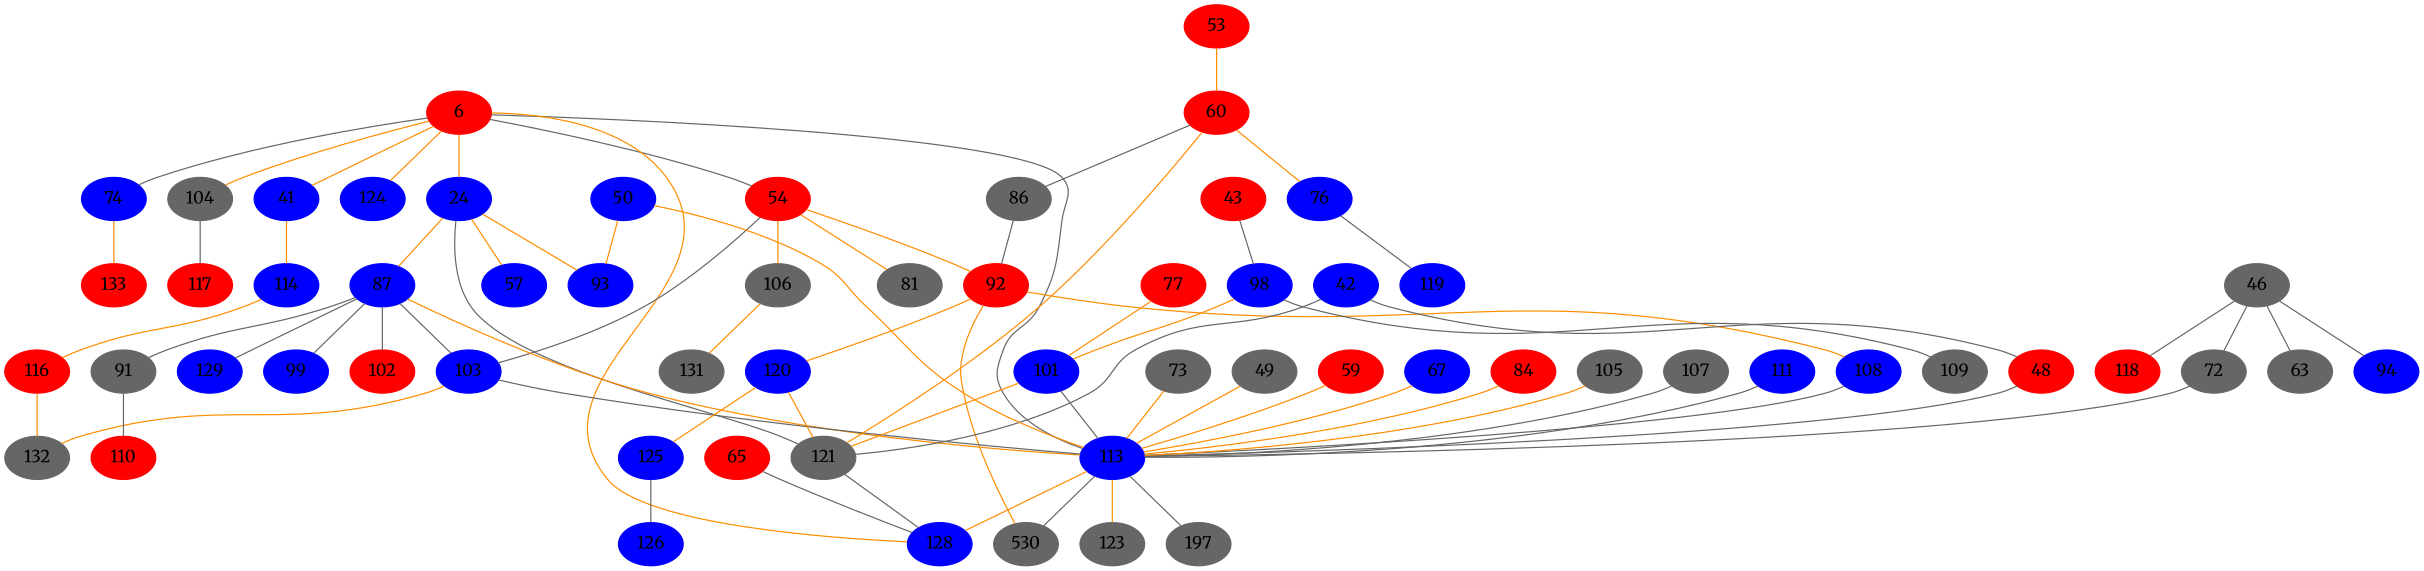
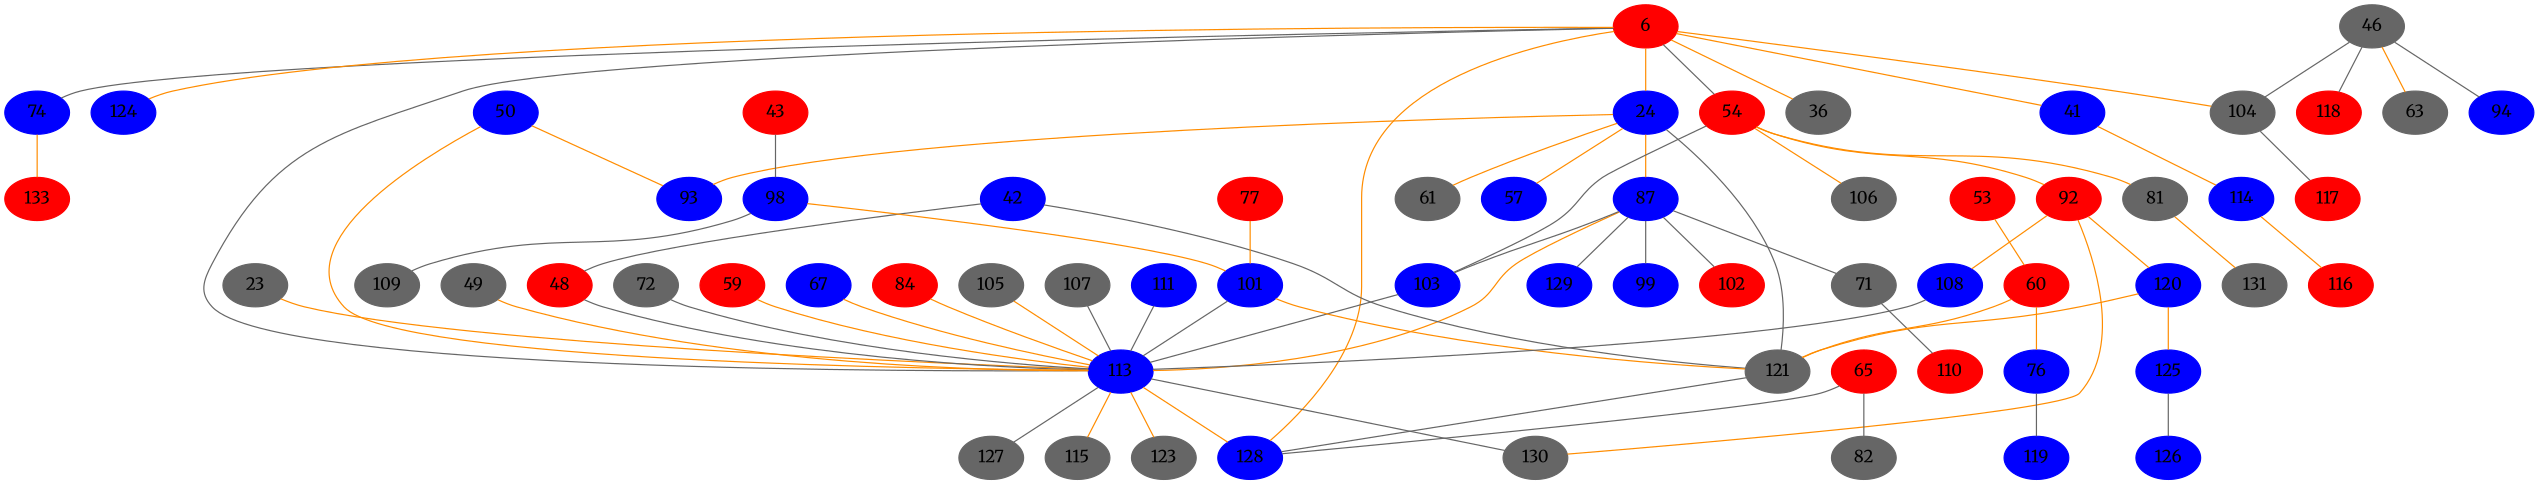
none -> (1818, 113)
(1019, 199) -> none
none -> (1428, 199)
(735, 328) -> (2205, 242)
(2235, 328) -> (2307, 70)
(2279, 328) -> (2394, 70)
(123, 372) -> (1864, 285)
(1178, 372) -> (255, 285)
(37, 458) -> none
none -> (1078, 458)
none -> (1864, 458)
(1026, 544) -> (1535, 458)
(1199, 544) -> (991, 458)
